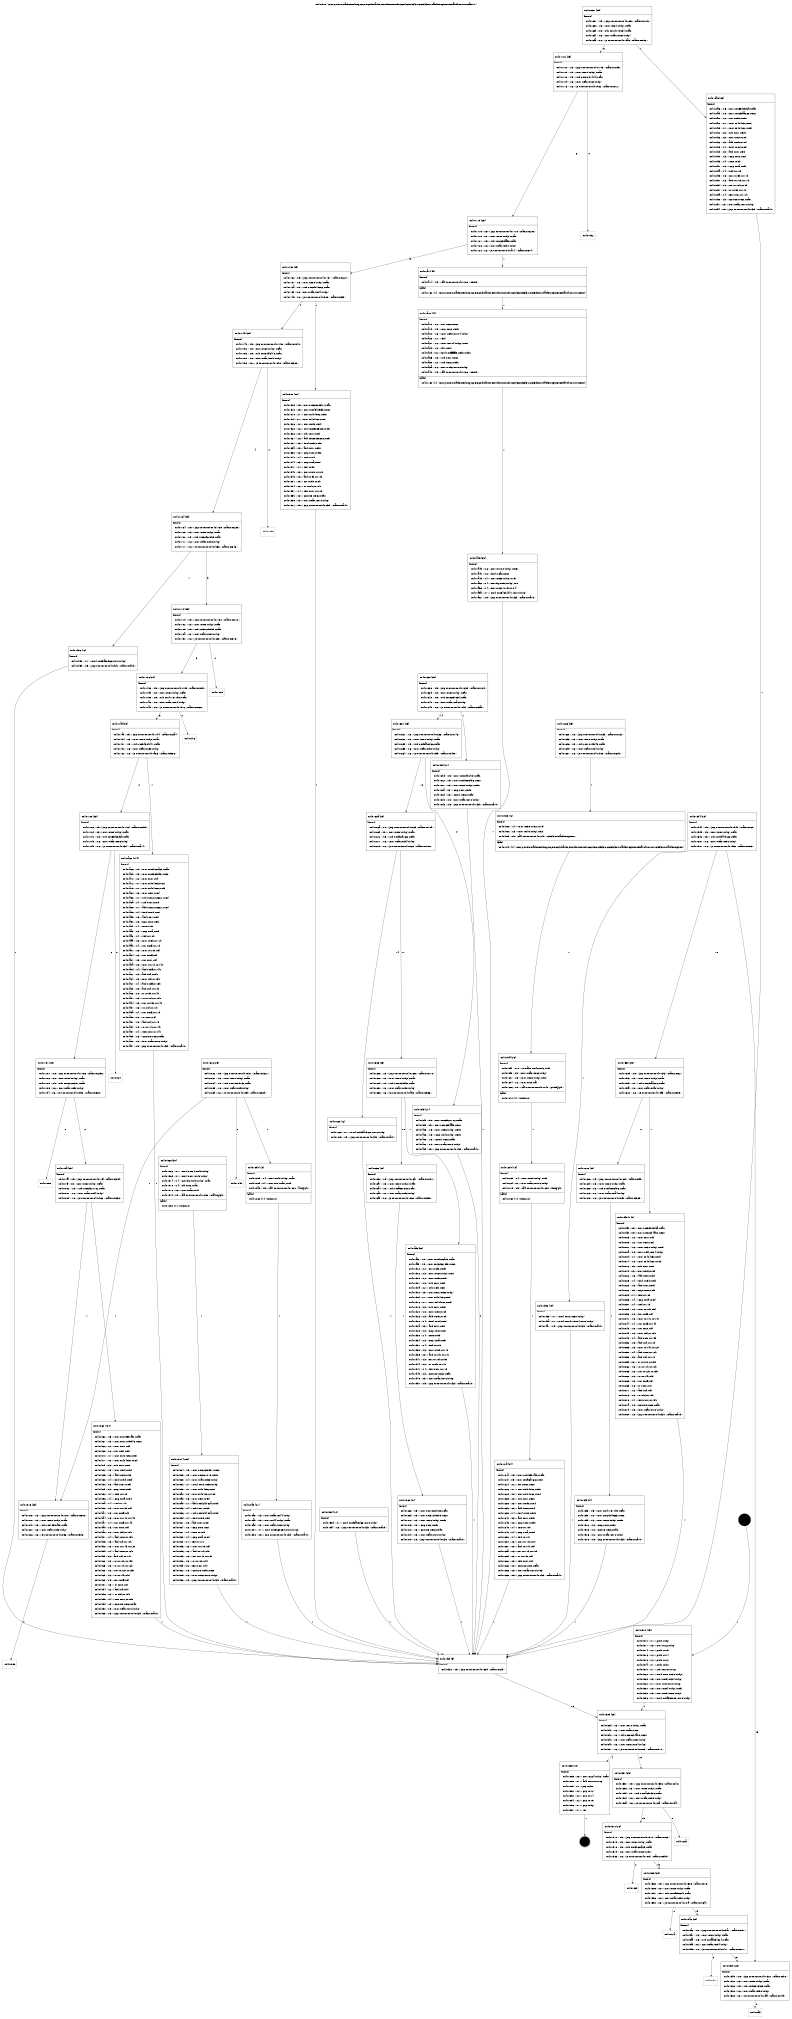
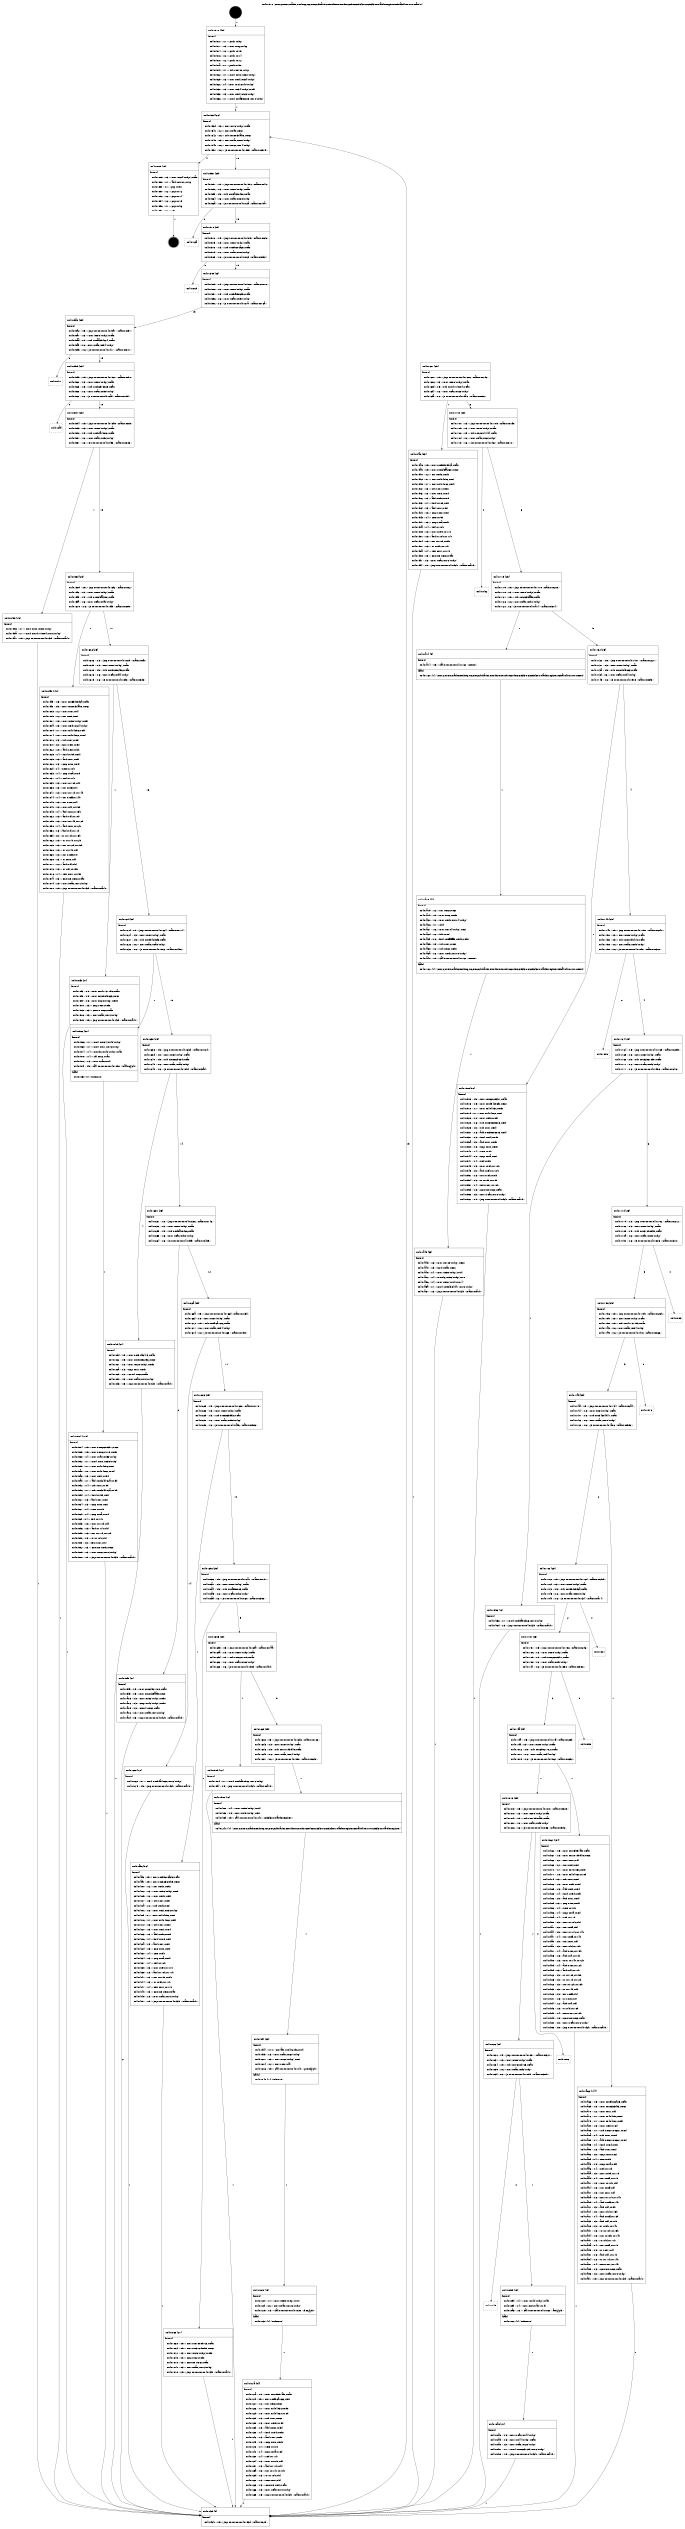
none -> (152, 935)
(113, 1287) -> (523, 1935)
(755, 1404) -> (100, 404)
none -> (241, 1652)
(669, 1934) -> none
